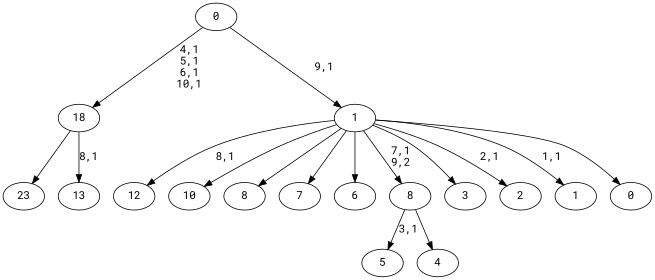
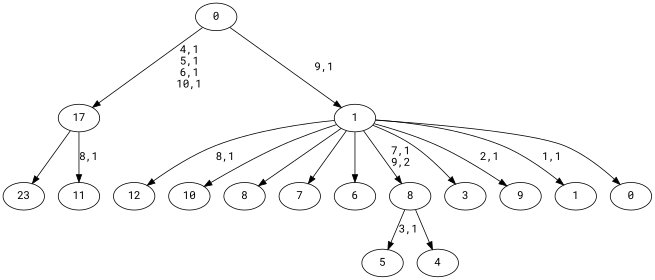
(79, 118) -> (79, 118)
(79, 196) -> (79, 196)
(521, 196) -> (521, 196)
